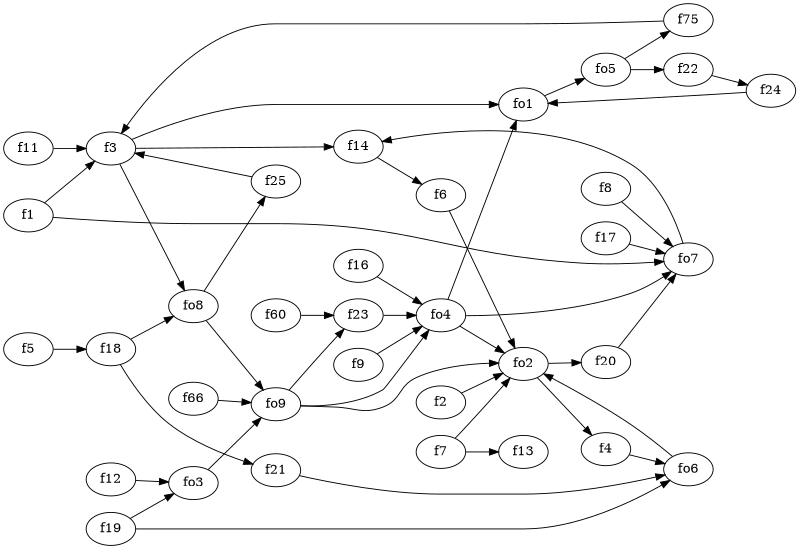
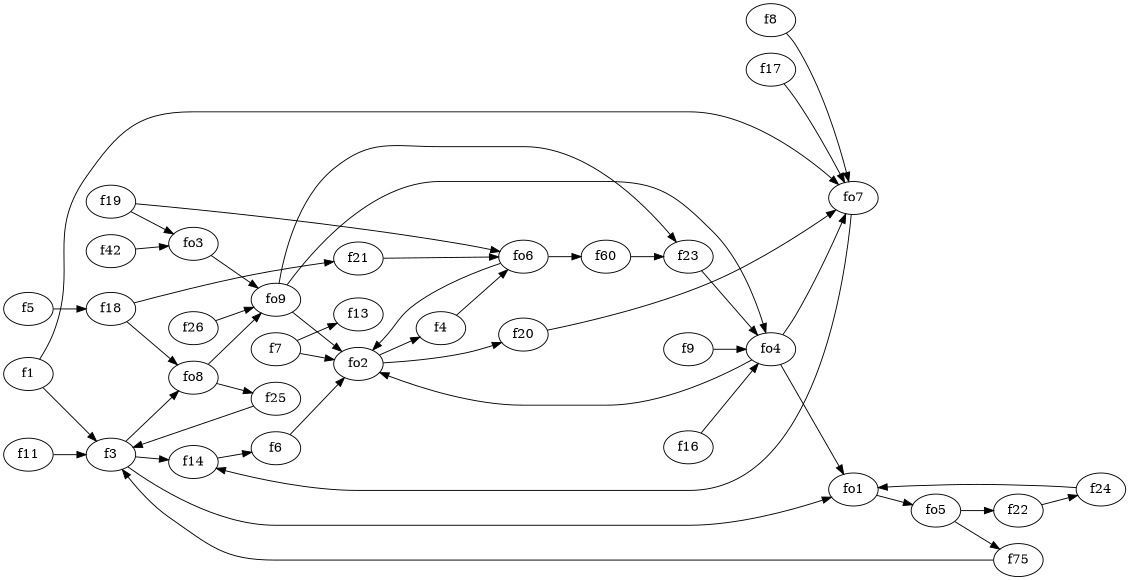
none -> (560, 257)
(193, 399) -> (193, 328)
(441, 402) -> none
(111, 479) -> (111, 251)
